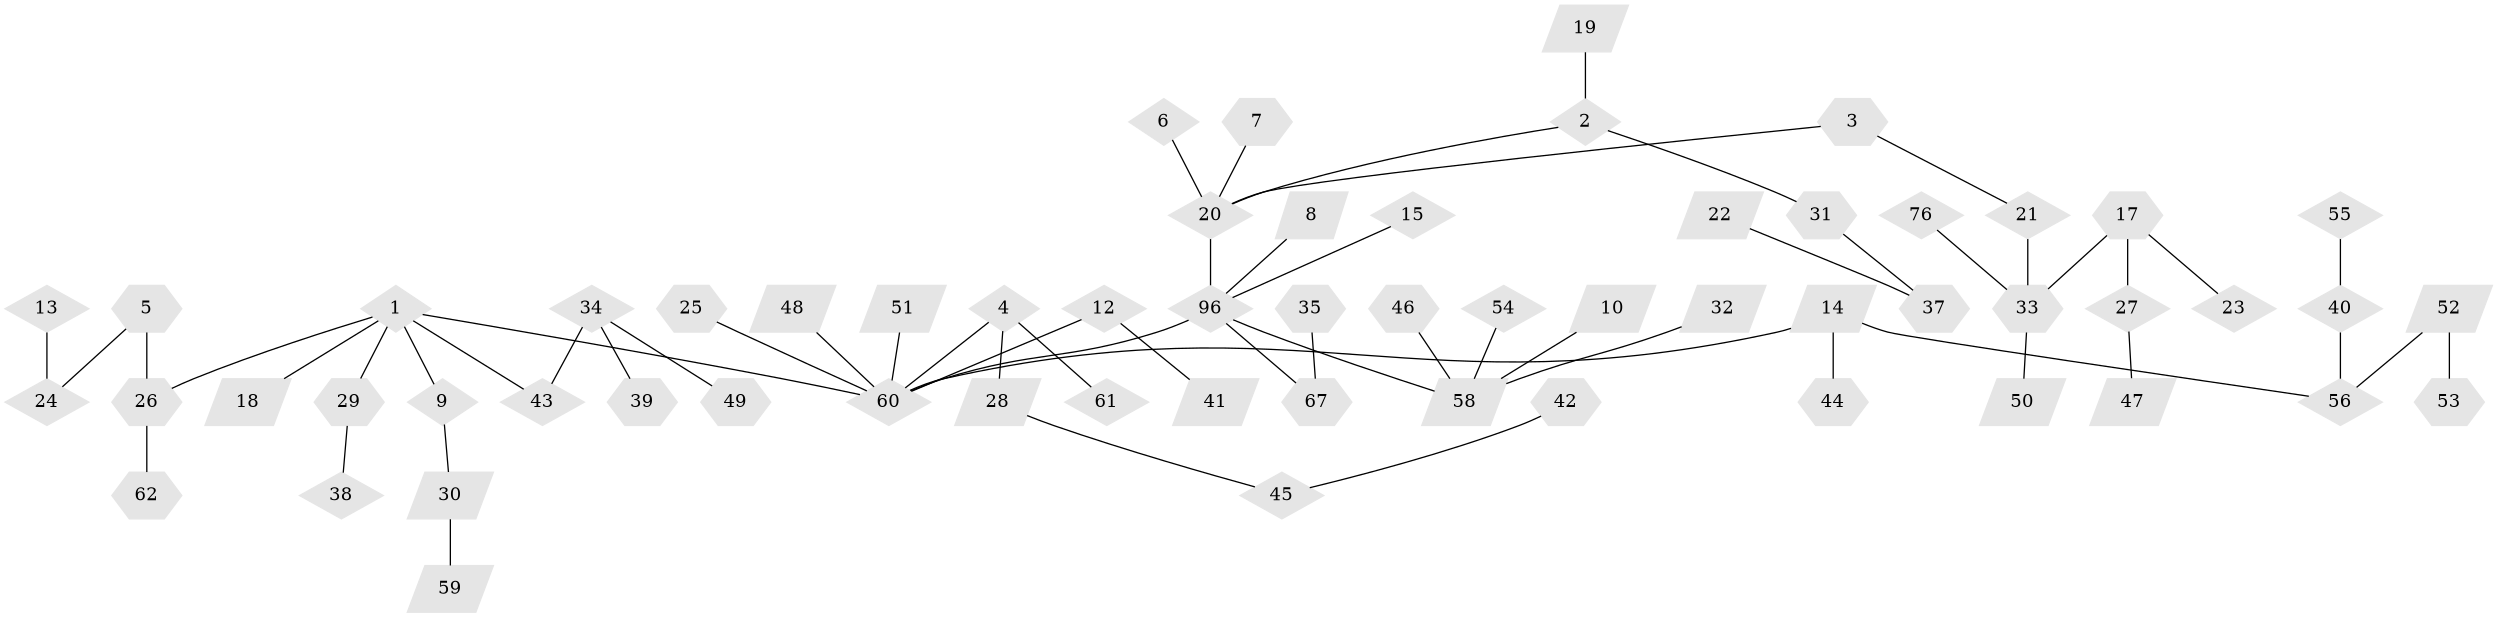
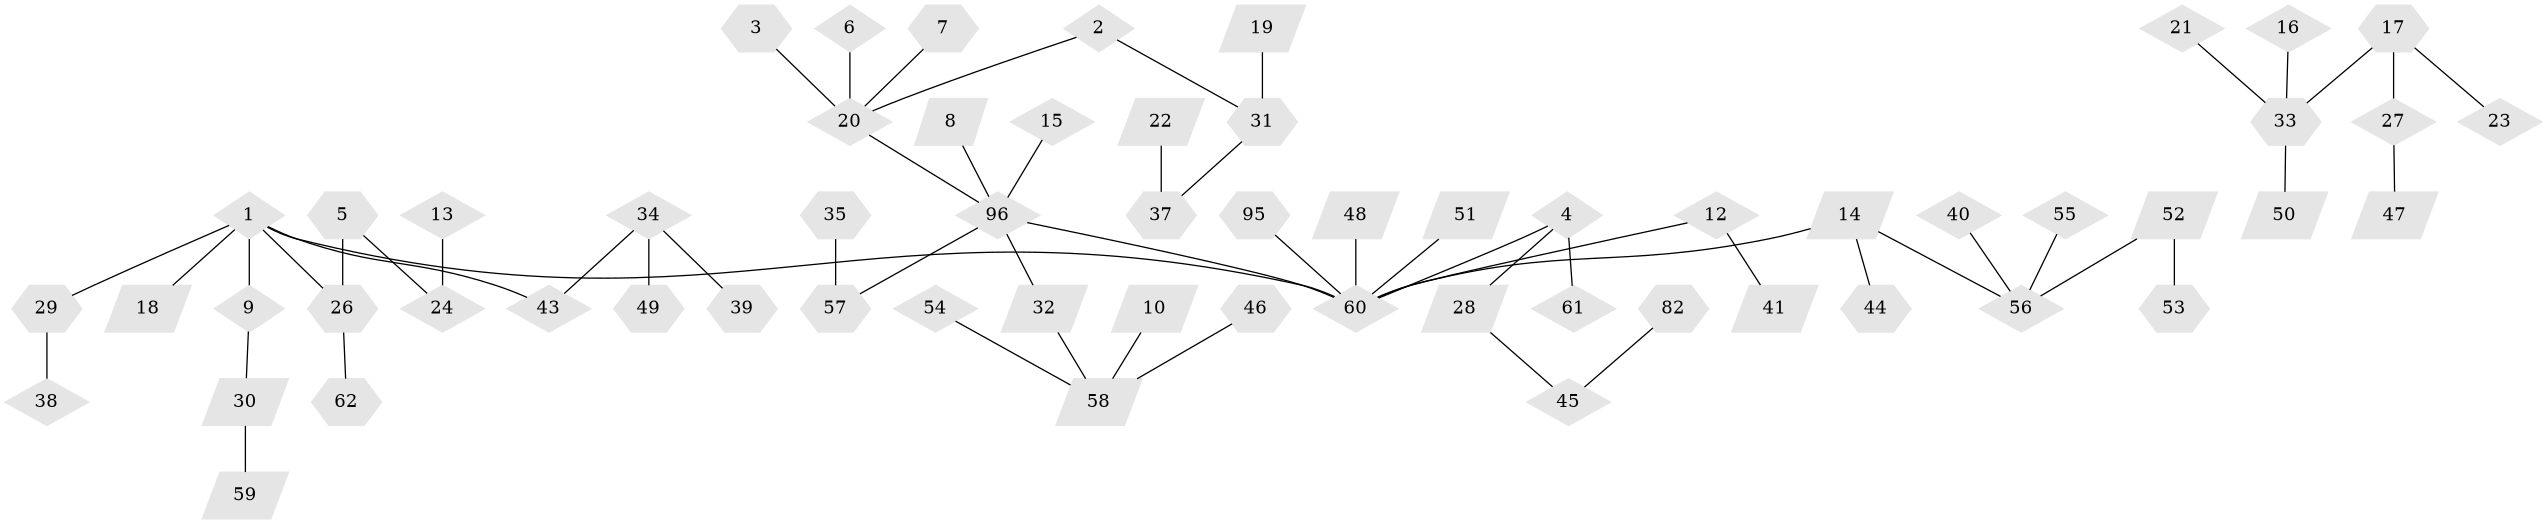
(1585, 75) -> (1262, 75)
(1942, 170) -> none
(1921, 215) -> (2289, 29)
(2340, 262) -> (2043, 262)
(692, 309) -> (1255, 215)
(1348, 362) -> (1021, 261)
(1317, 402) -> (836, 309)
(1566, 402) -> (1674, 309)
